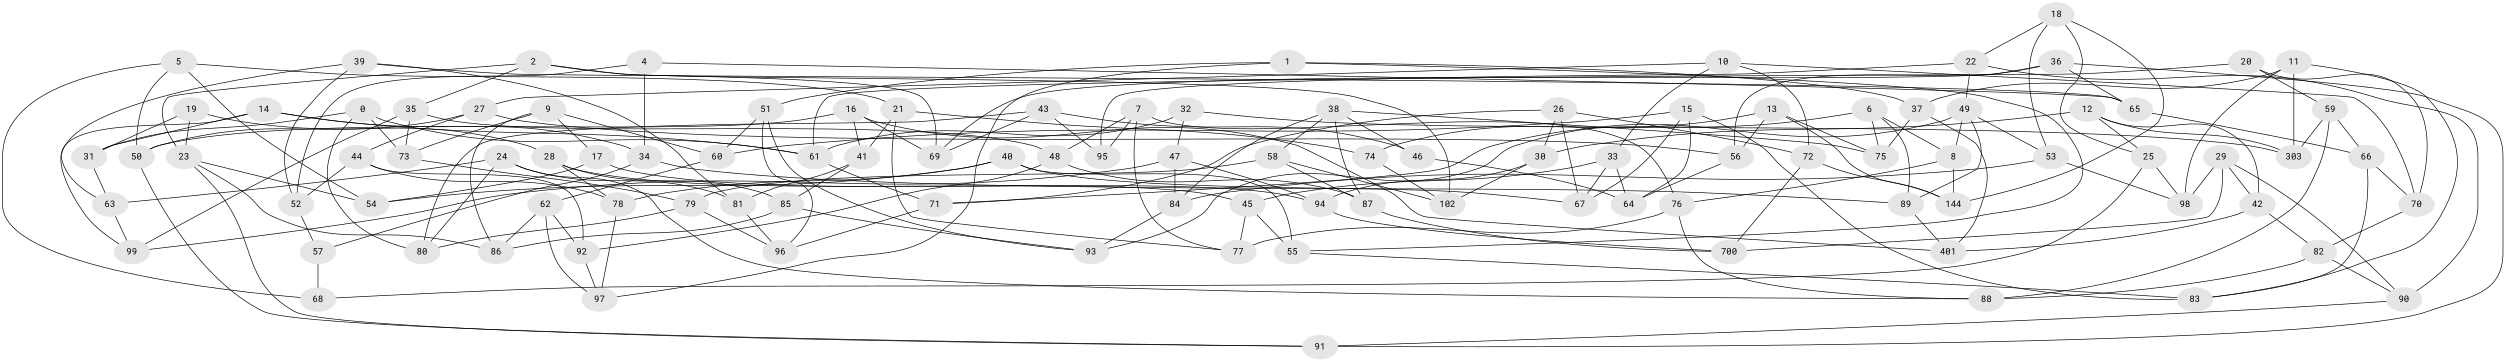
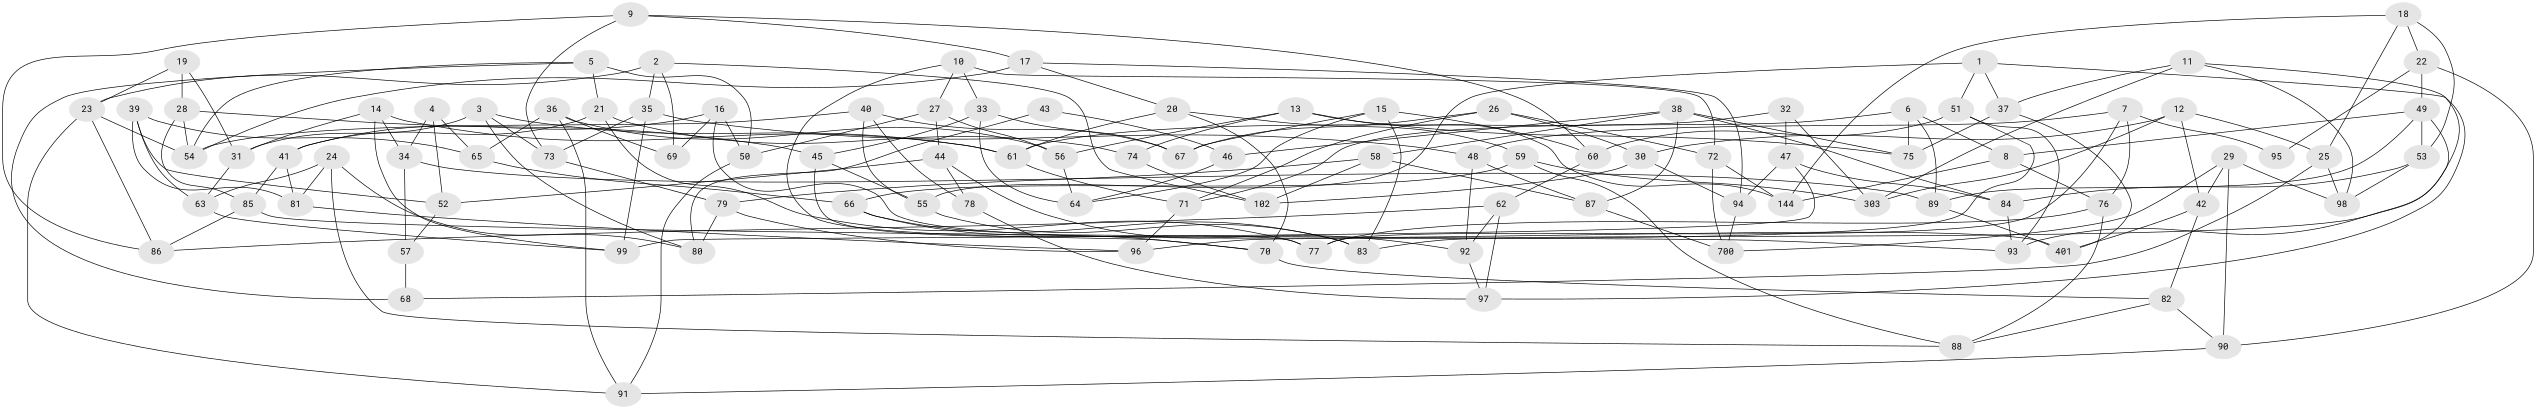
none -> (1099, 86)
(363, 110) -> (480, 110)
(1003, 127) -> none
(1073, 133) -> none
(573, 173) -> (186, 133)
